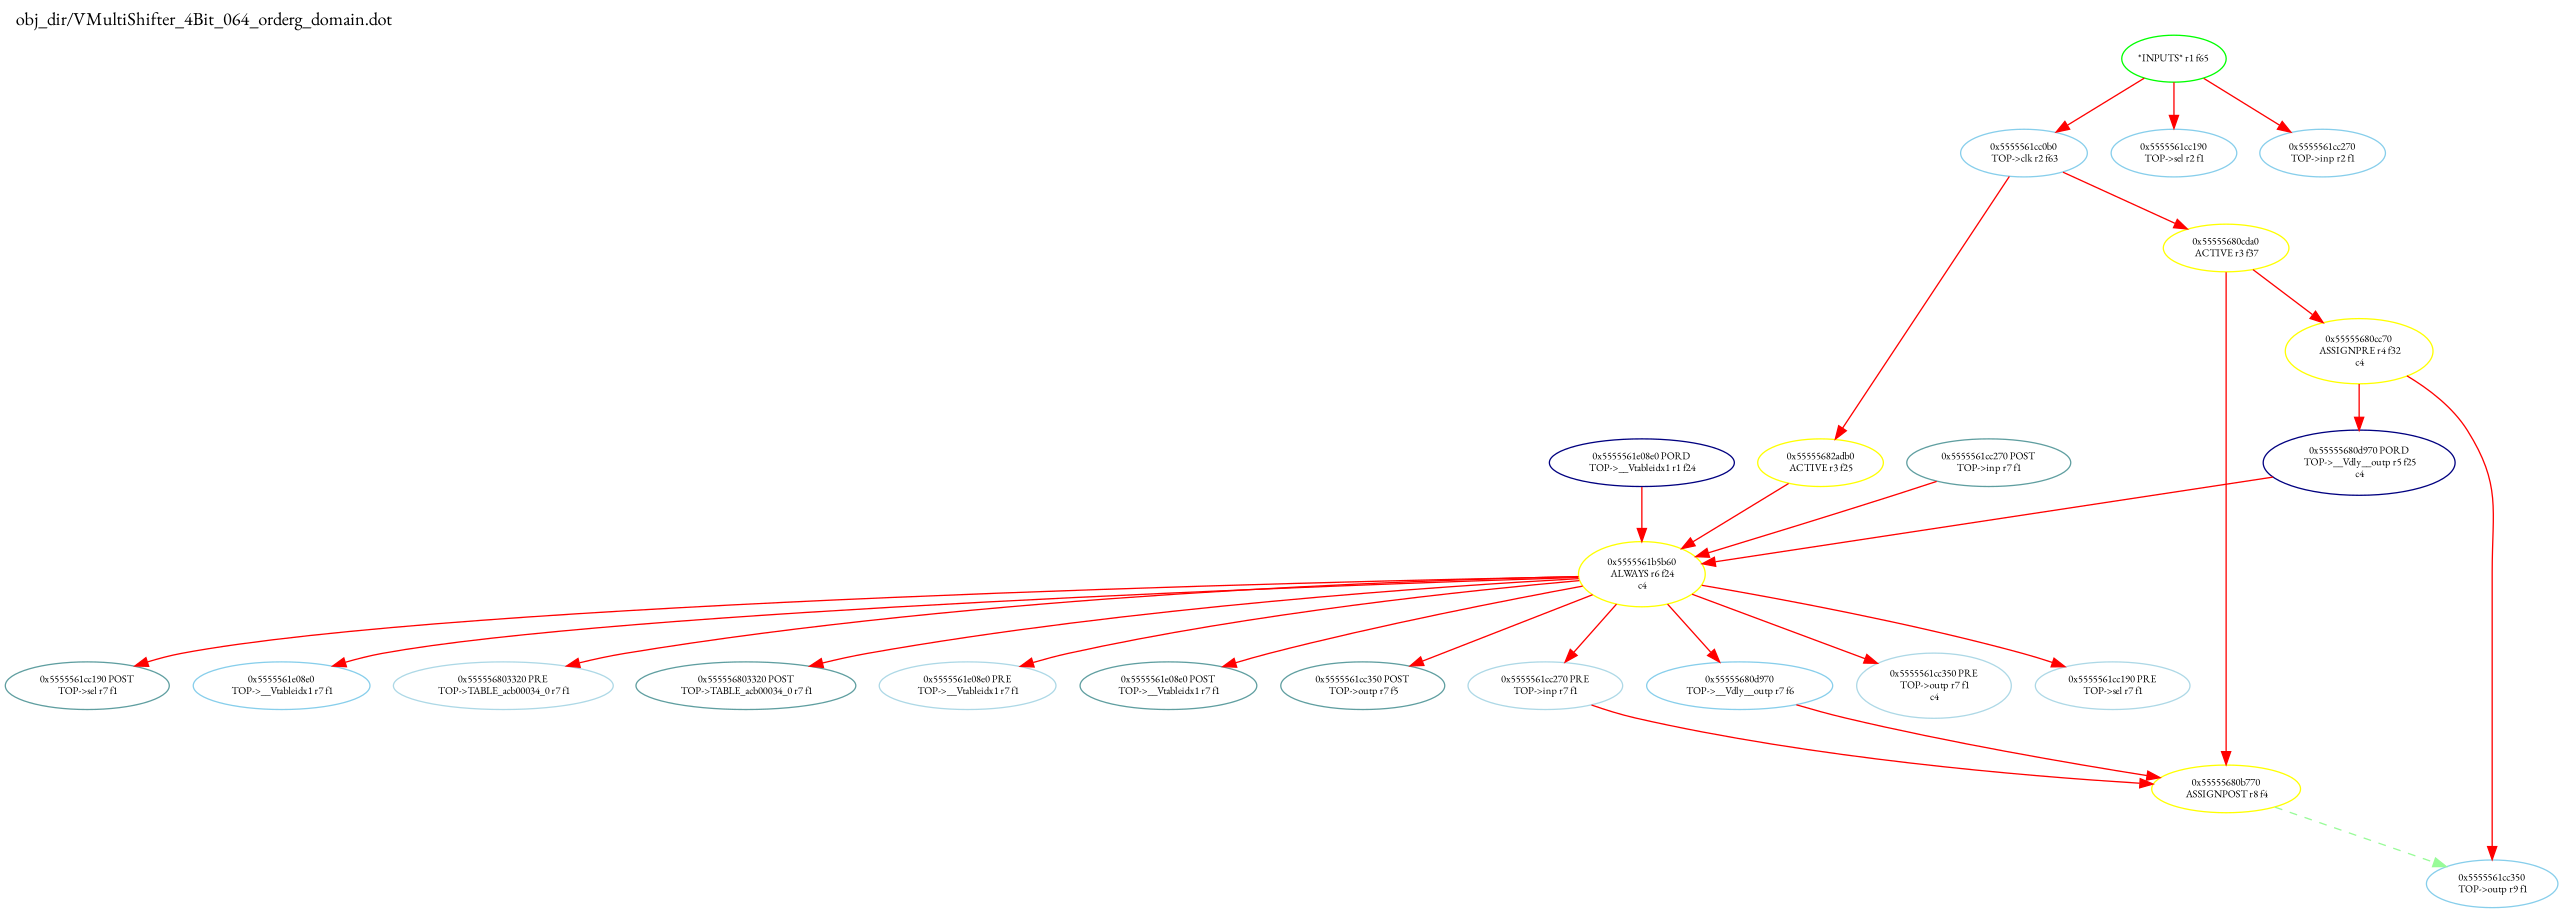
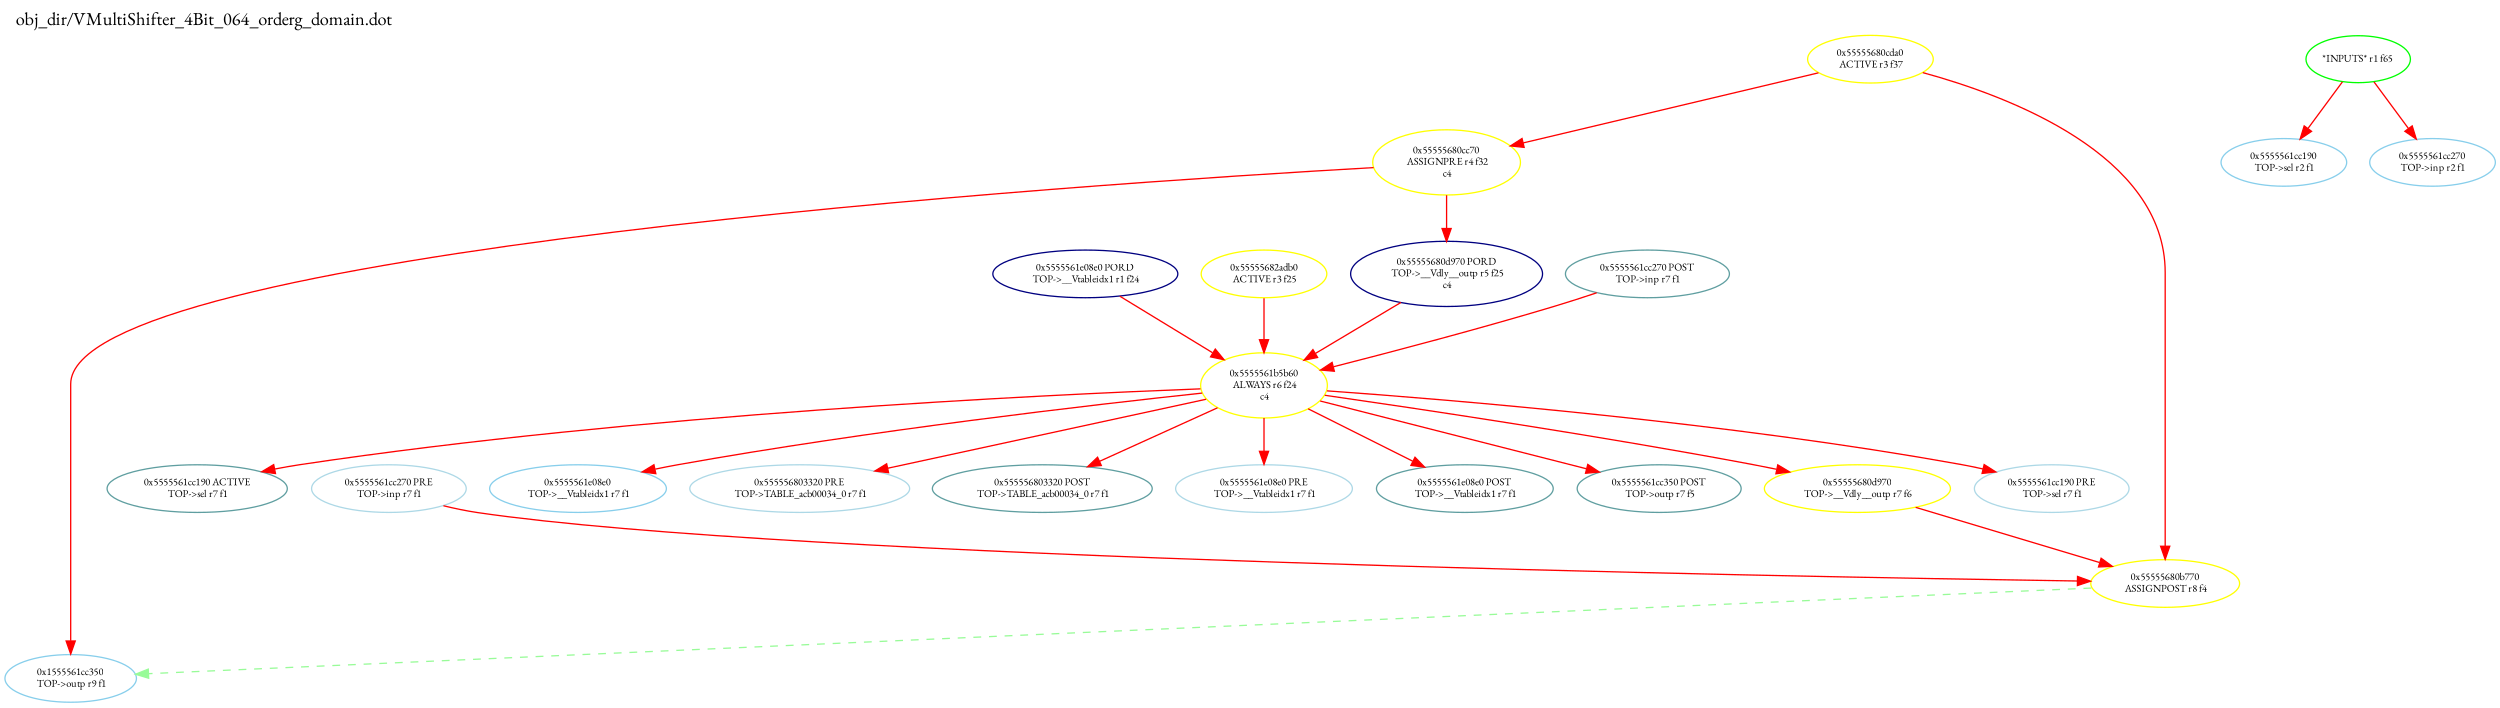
(2024, 153) -> none
(1595, 628) -> none
(87, 686) -> (197, 489)
(1740, 686) -> (1857, 489)
(1934, 686) -> none
(2492, 884) -> (71, 678)
